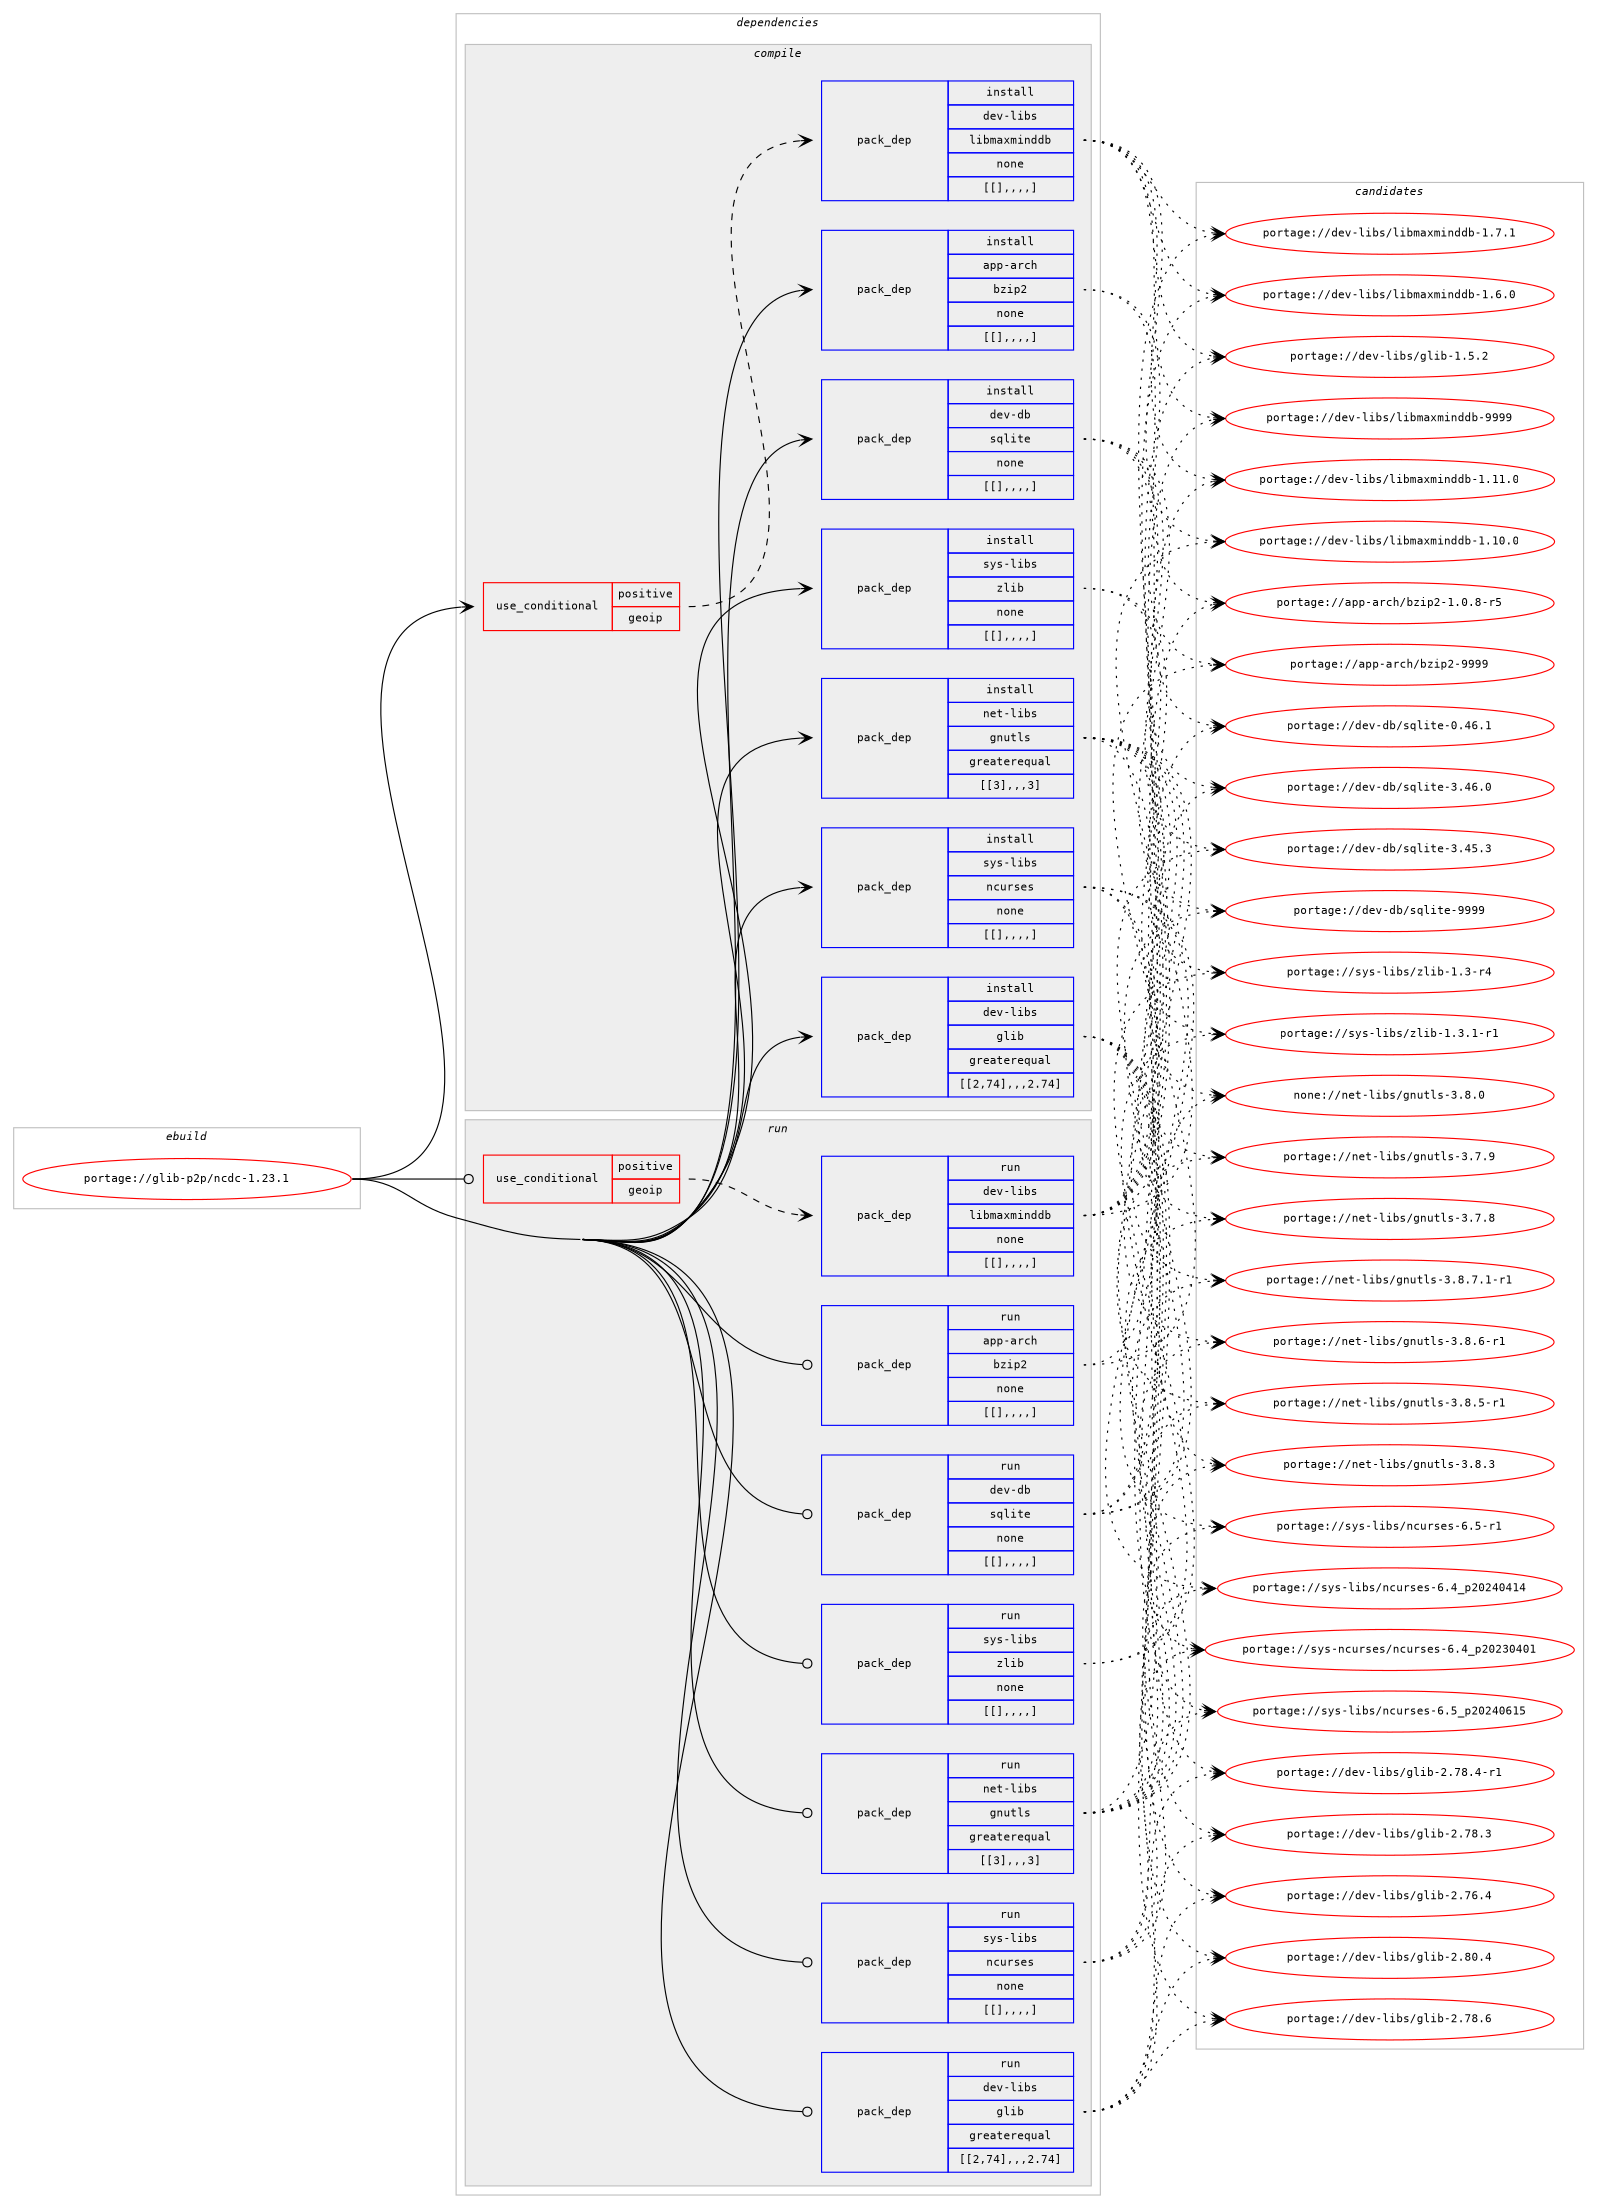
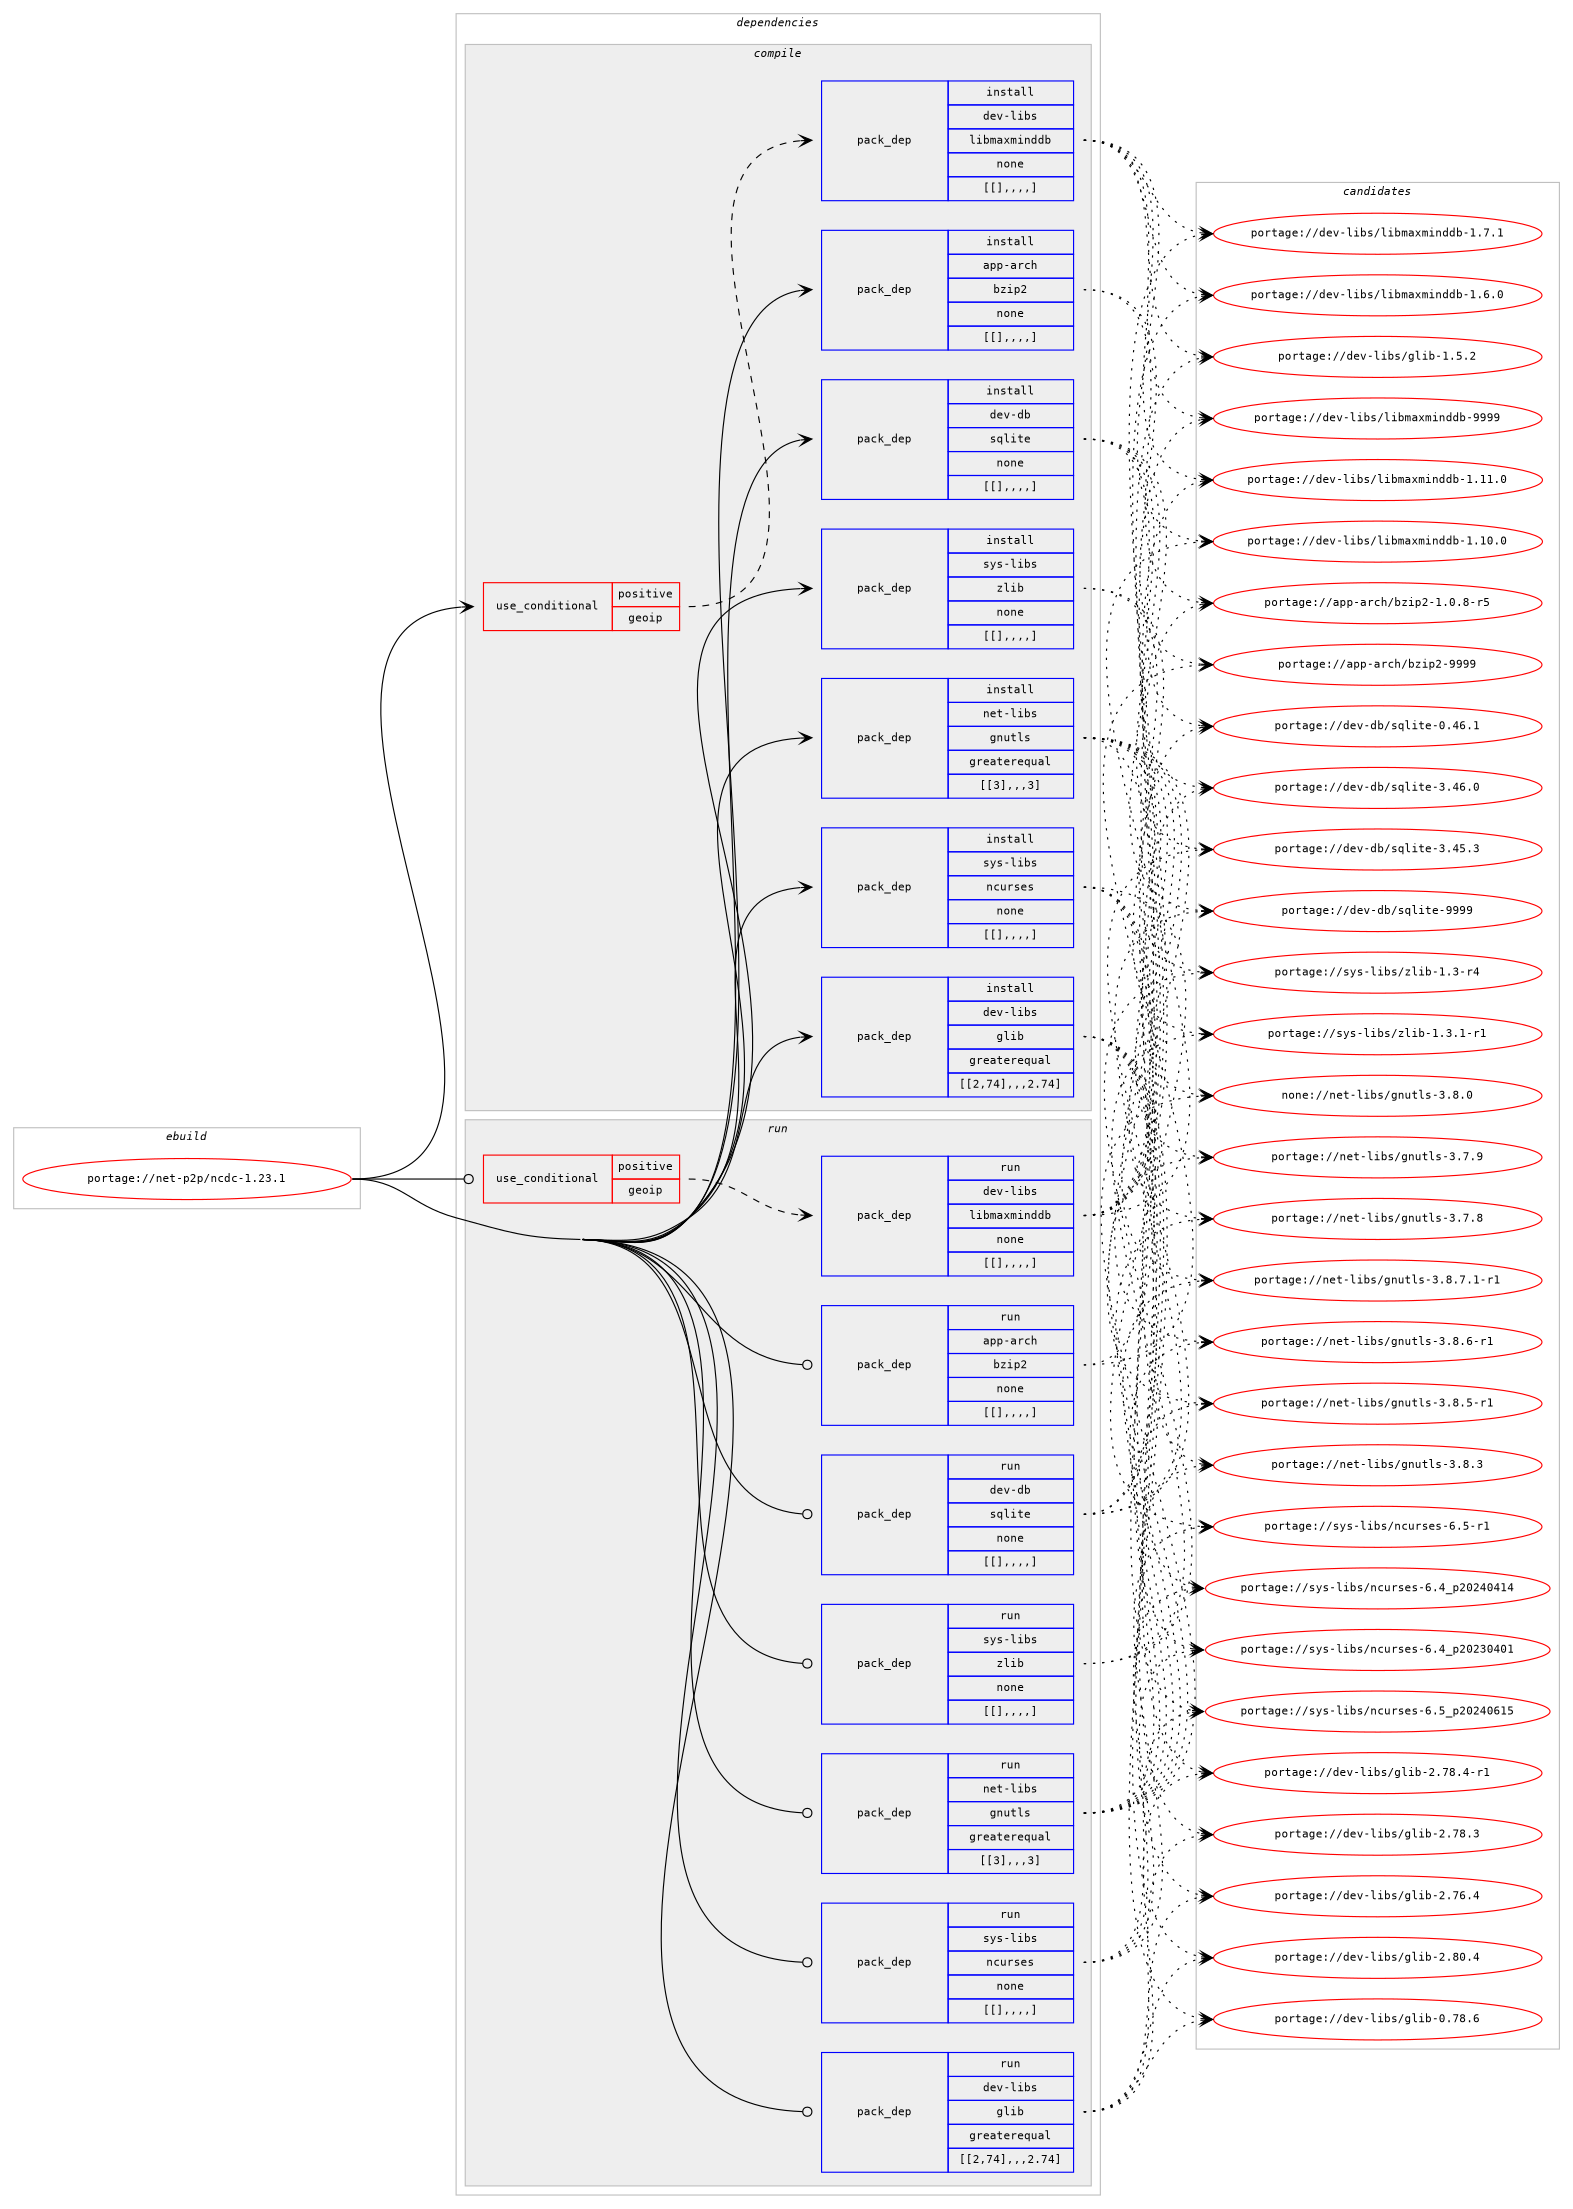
(187, 1179) -> (187, 1179)
(1390, 1650) -> (1378, 1650)
(1390, 2019) -> (1378, 2019)
